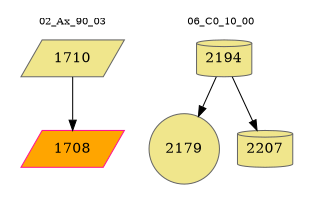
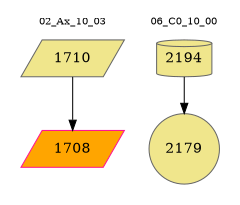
(73, 22) -> (73, 22)
(265, 149) -> none
